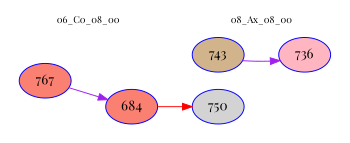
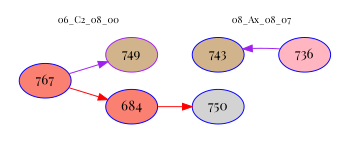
(88, 21) -> (88, 21)
(261, 21) -> (261, 21)
none -> (132, 55)
(256, 61) -> (266, 48)
(84, 92) -> (84, 92)
